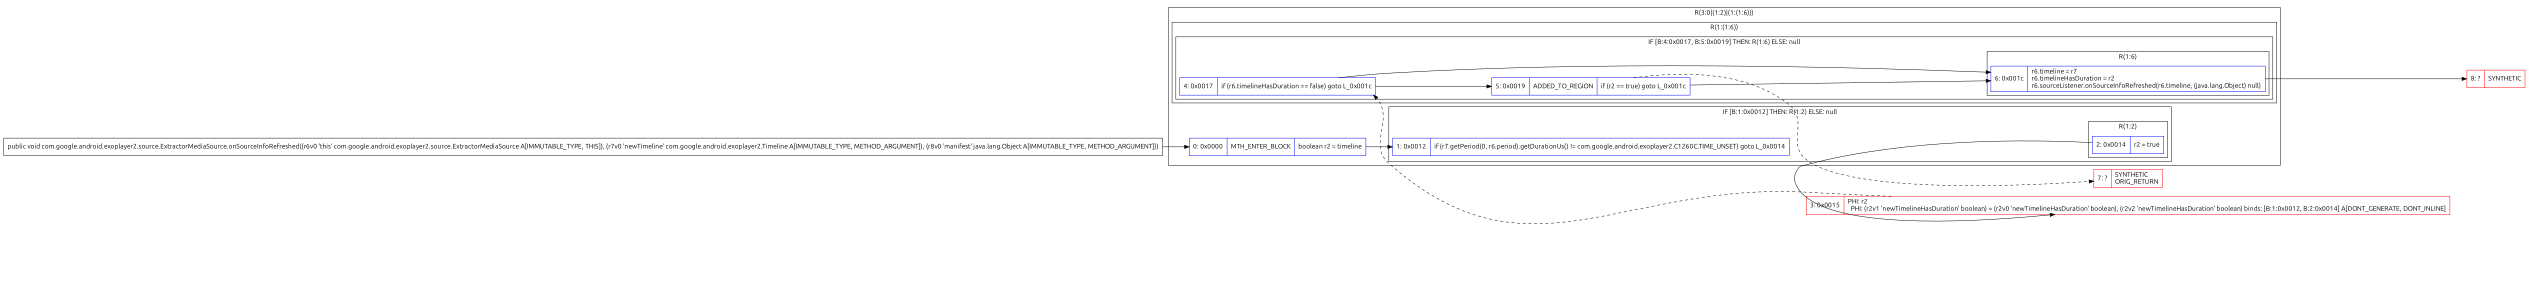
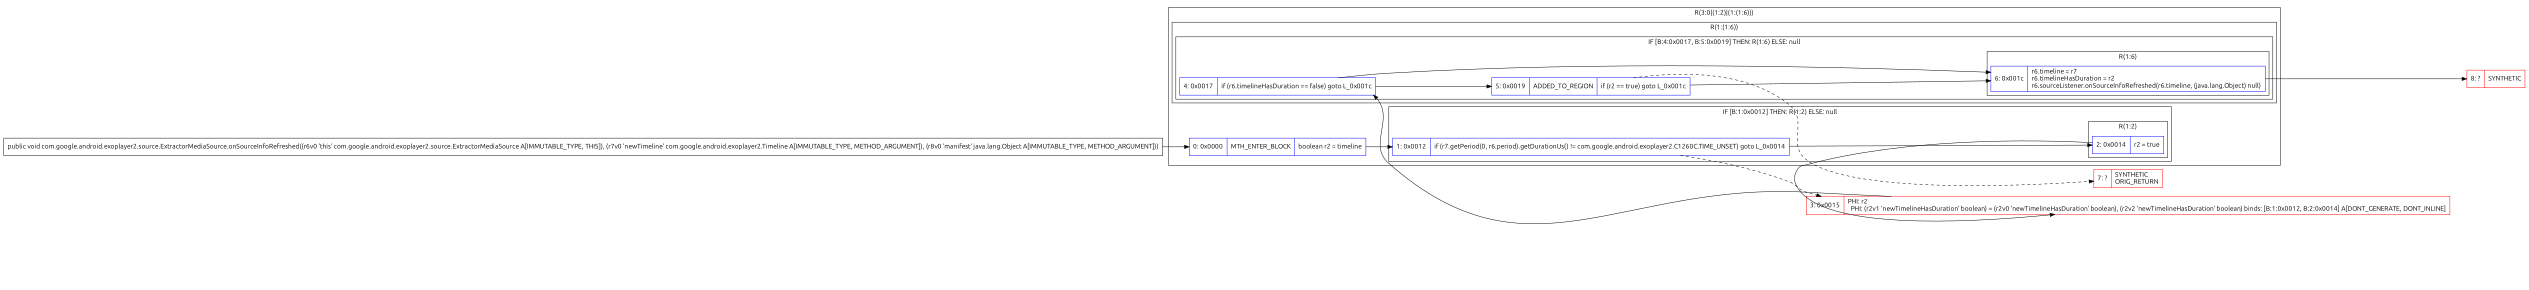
none -> (1961, 146)
none -> (1750, 170)
(1599, 217) -> (1599, 217)
